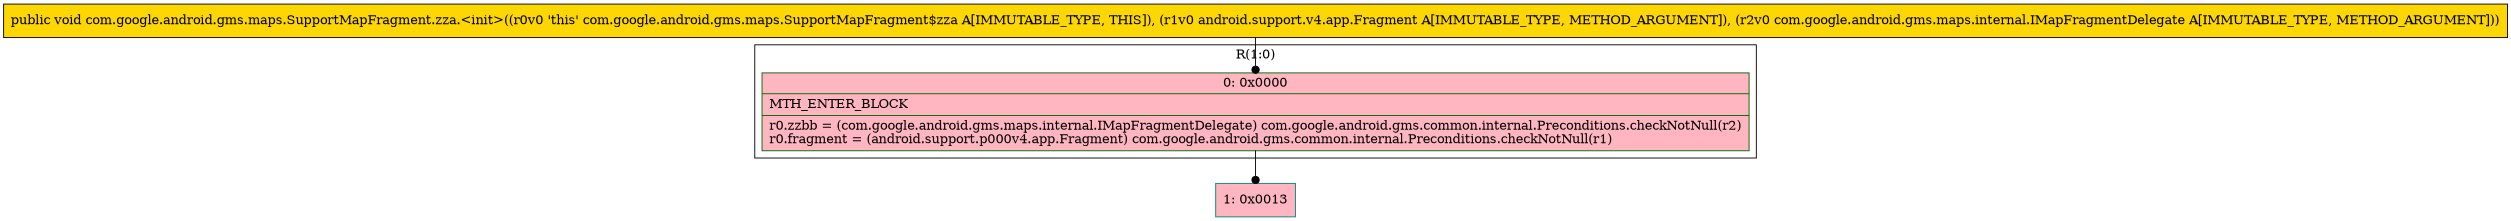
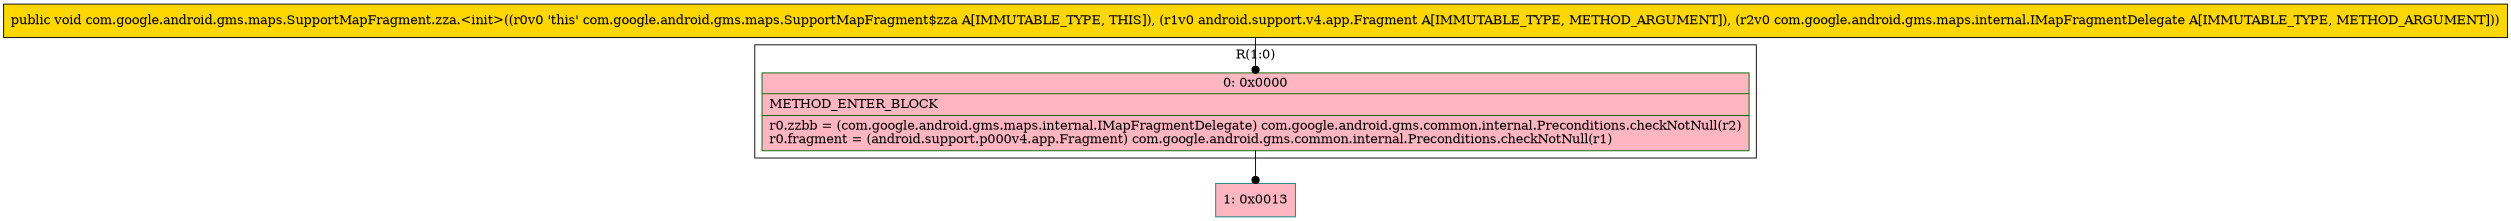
(839, 104) -> (854, 104)
